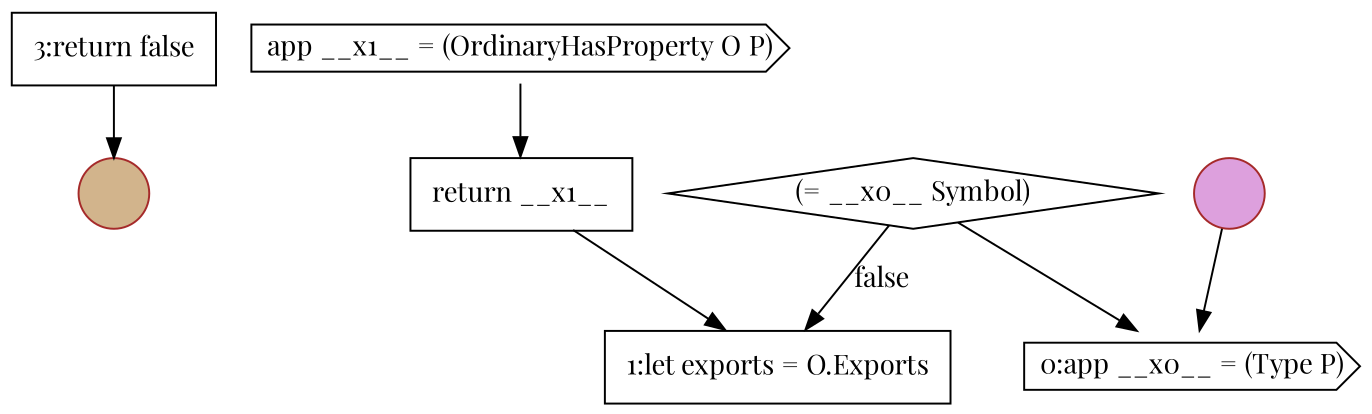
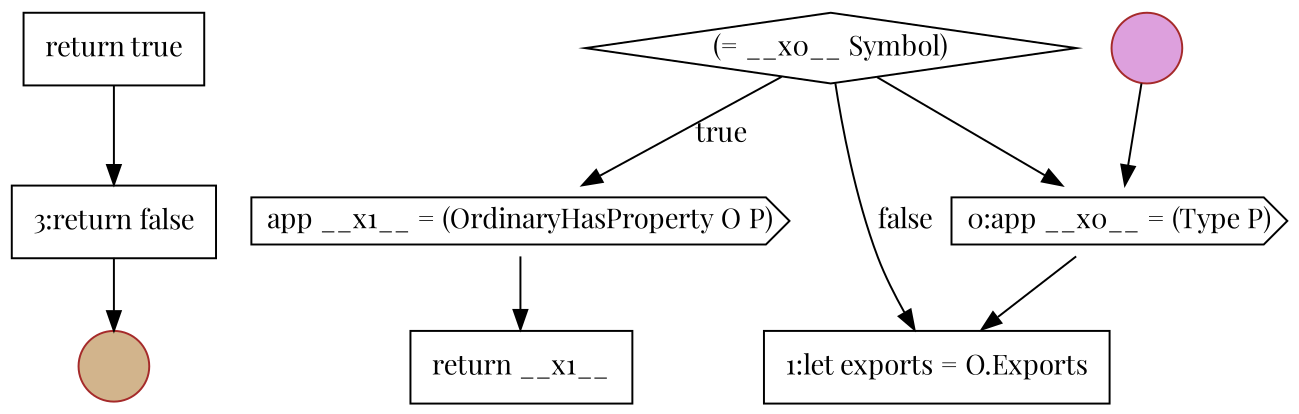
none -> (114, 48)
none -> (691, 126)
(641, 274) -> (1037, 287)
